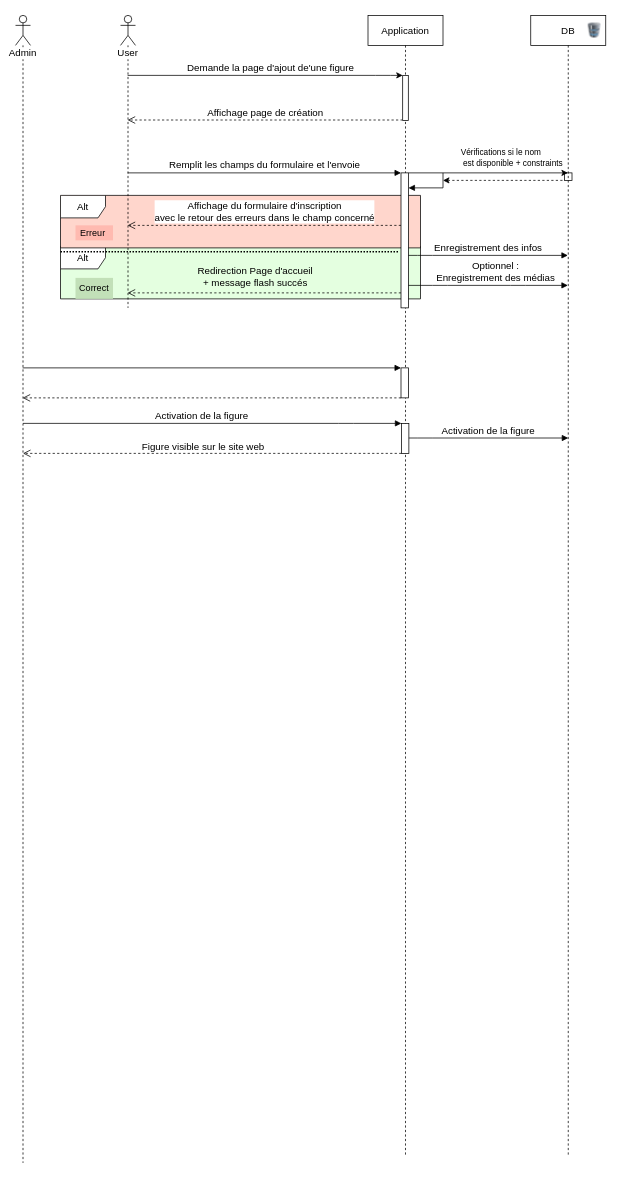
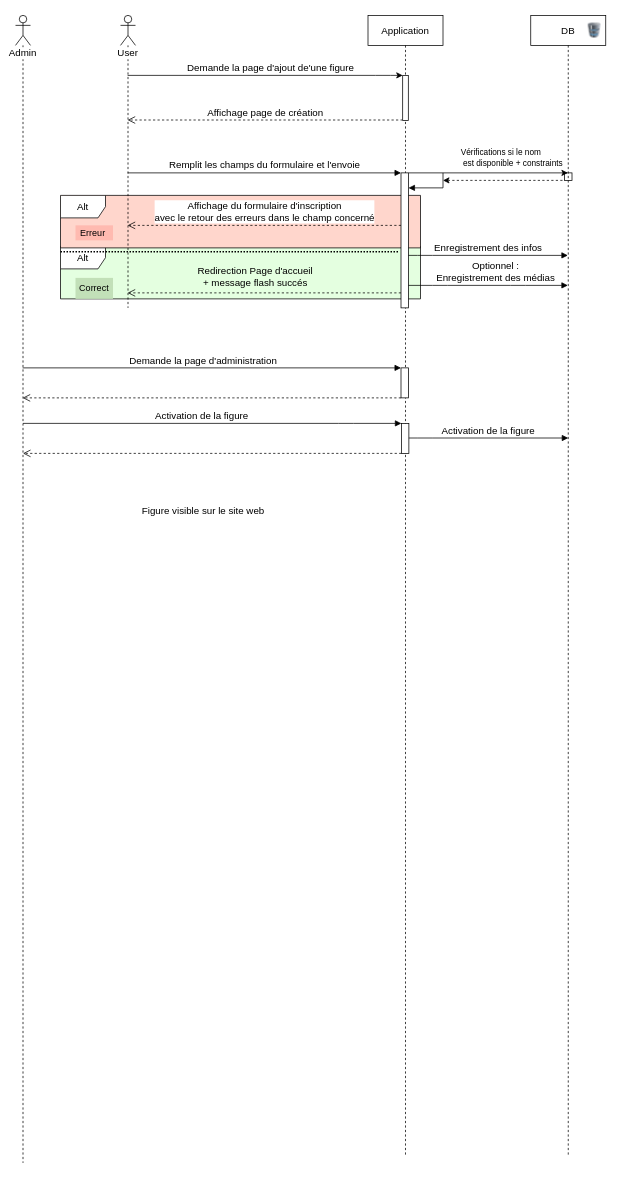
none -> (203, 360)
(203, 447) -> (203, 510)
